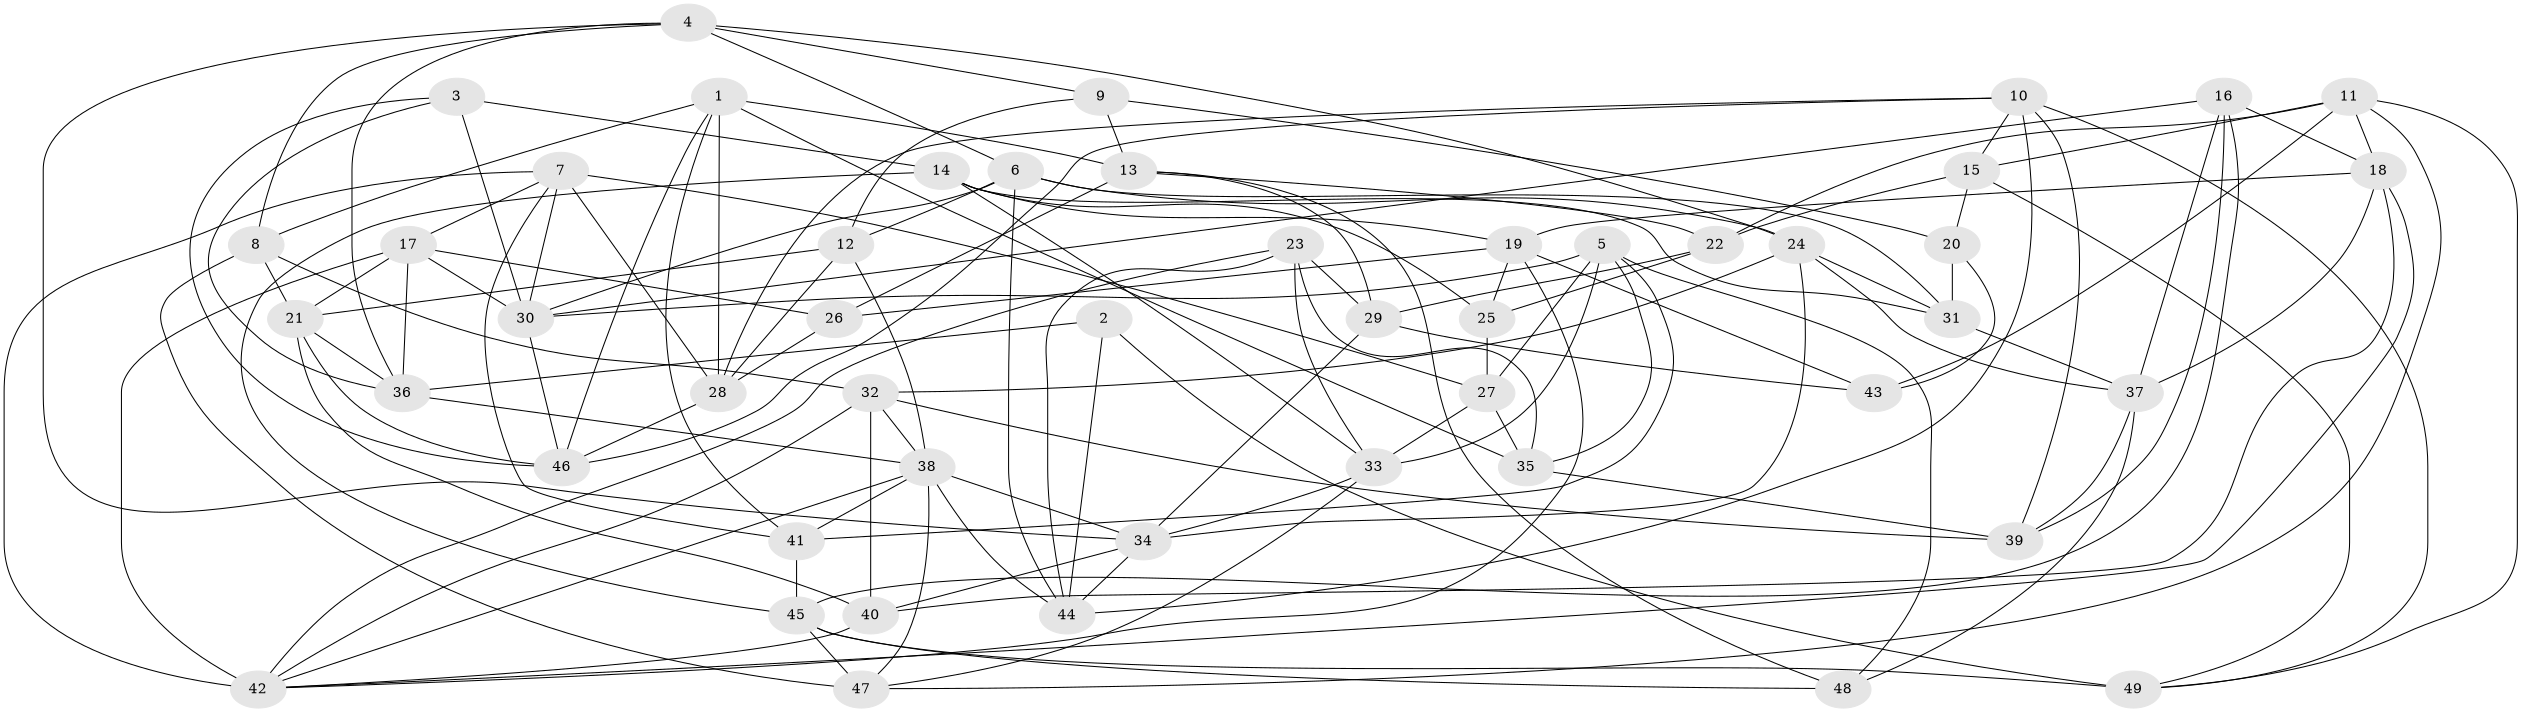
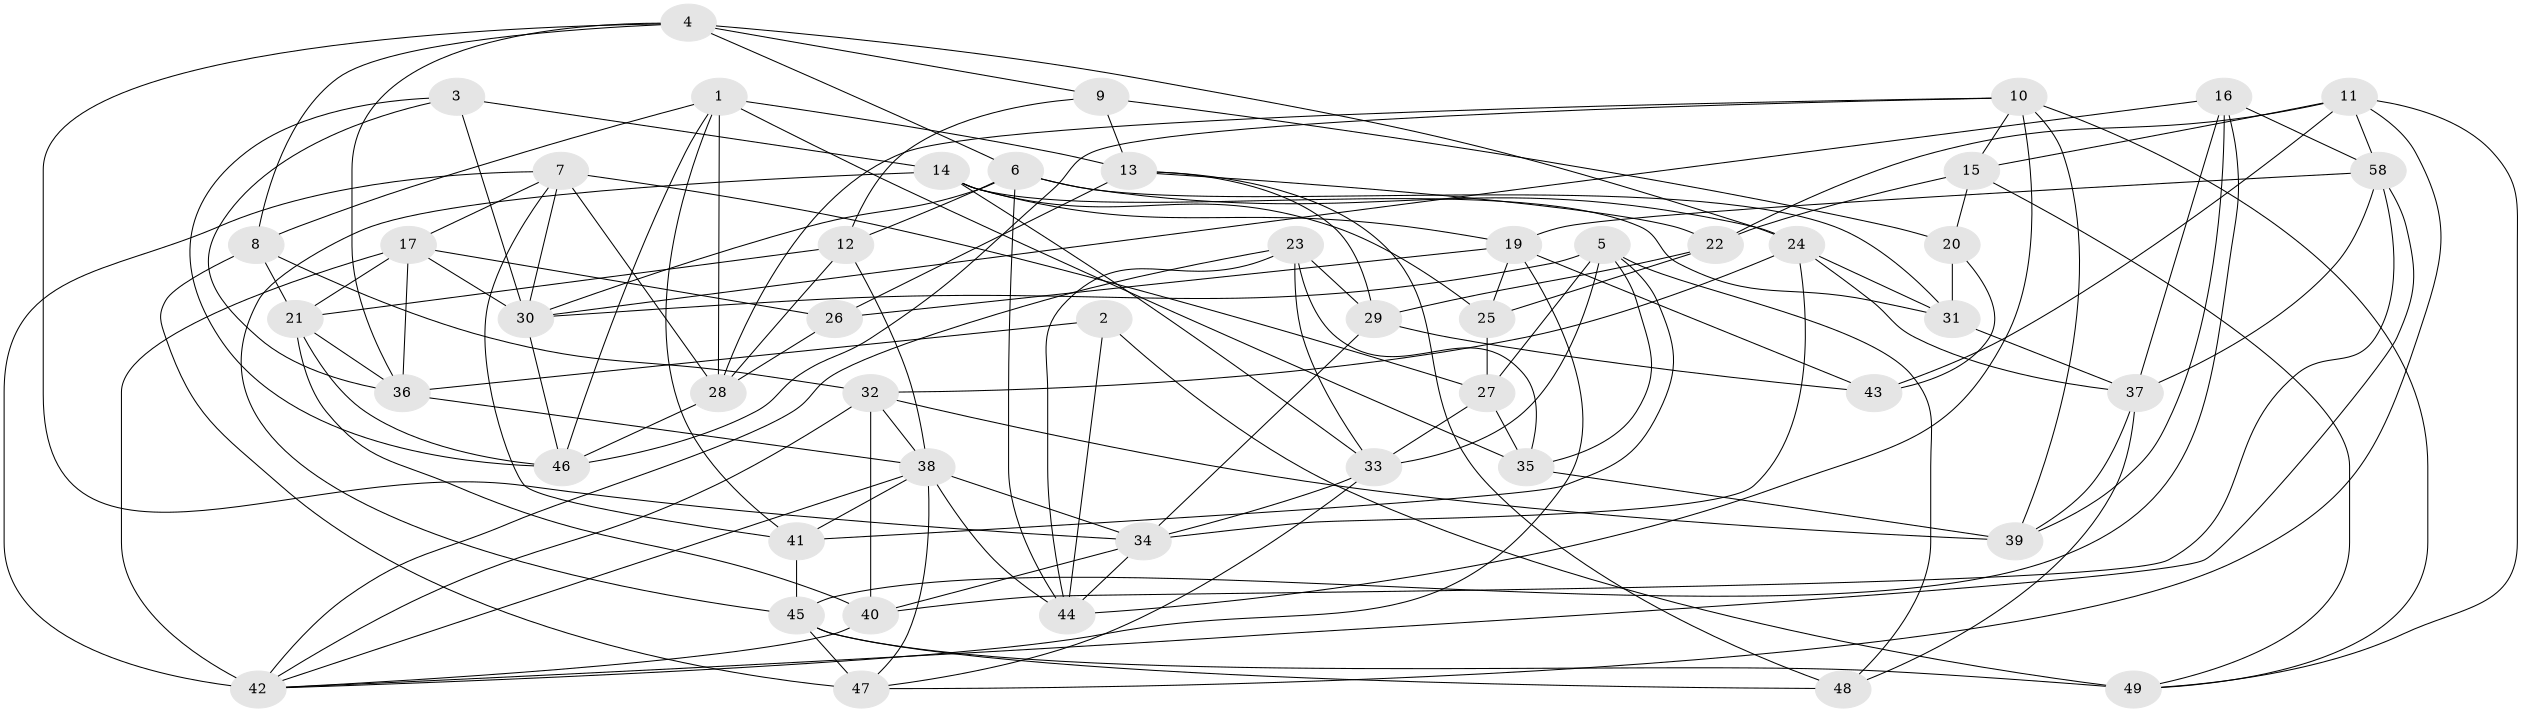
(2378, 171) -> (2378, 171)
